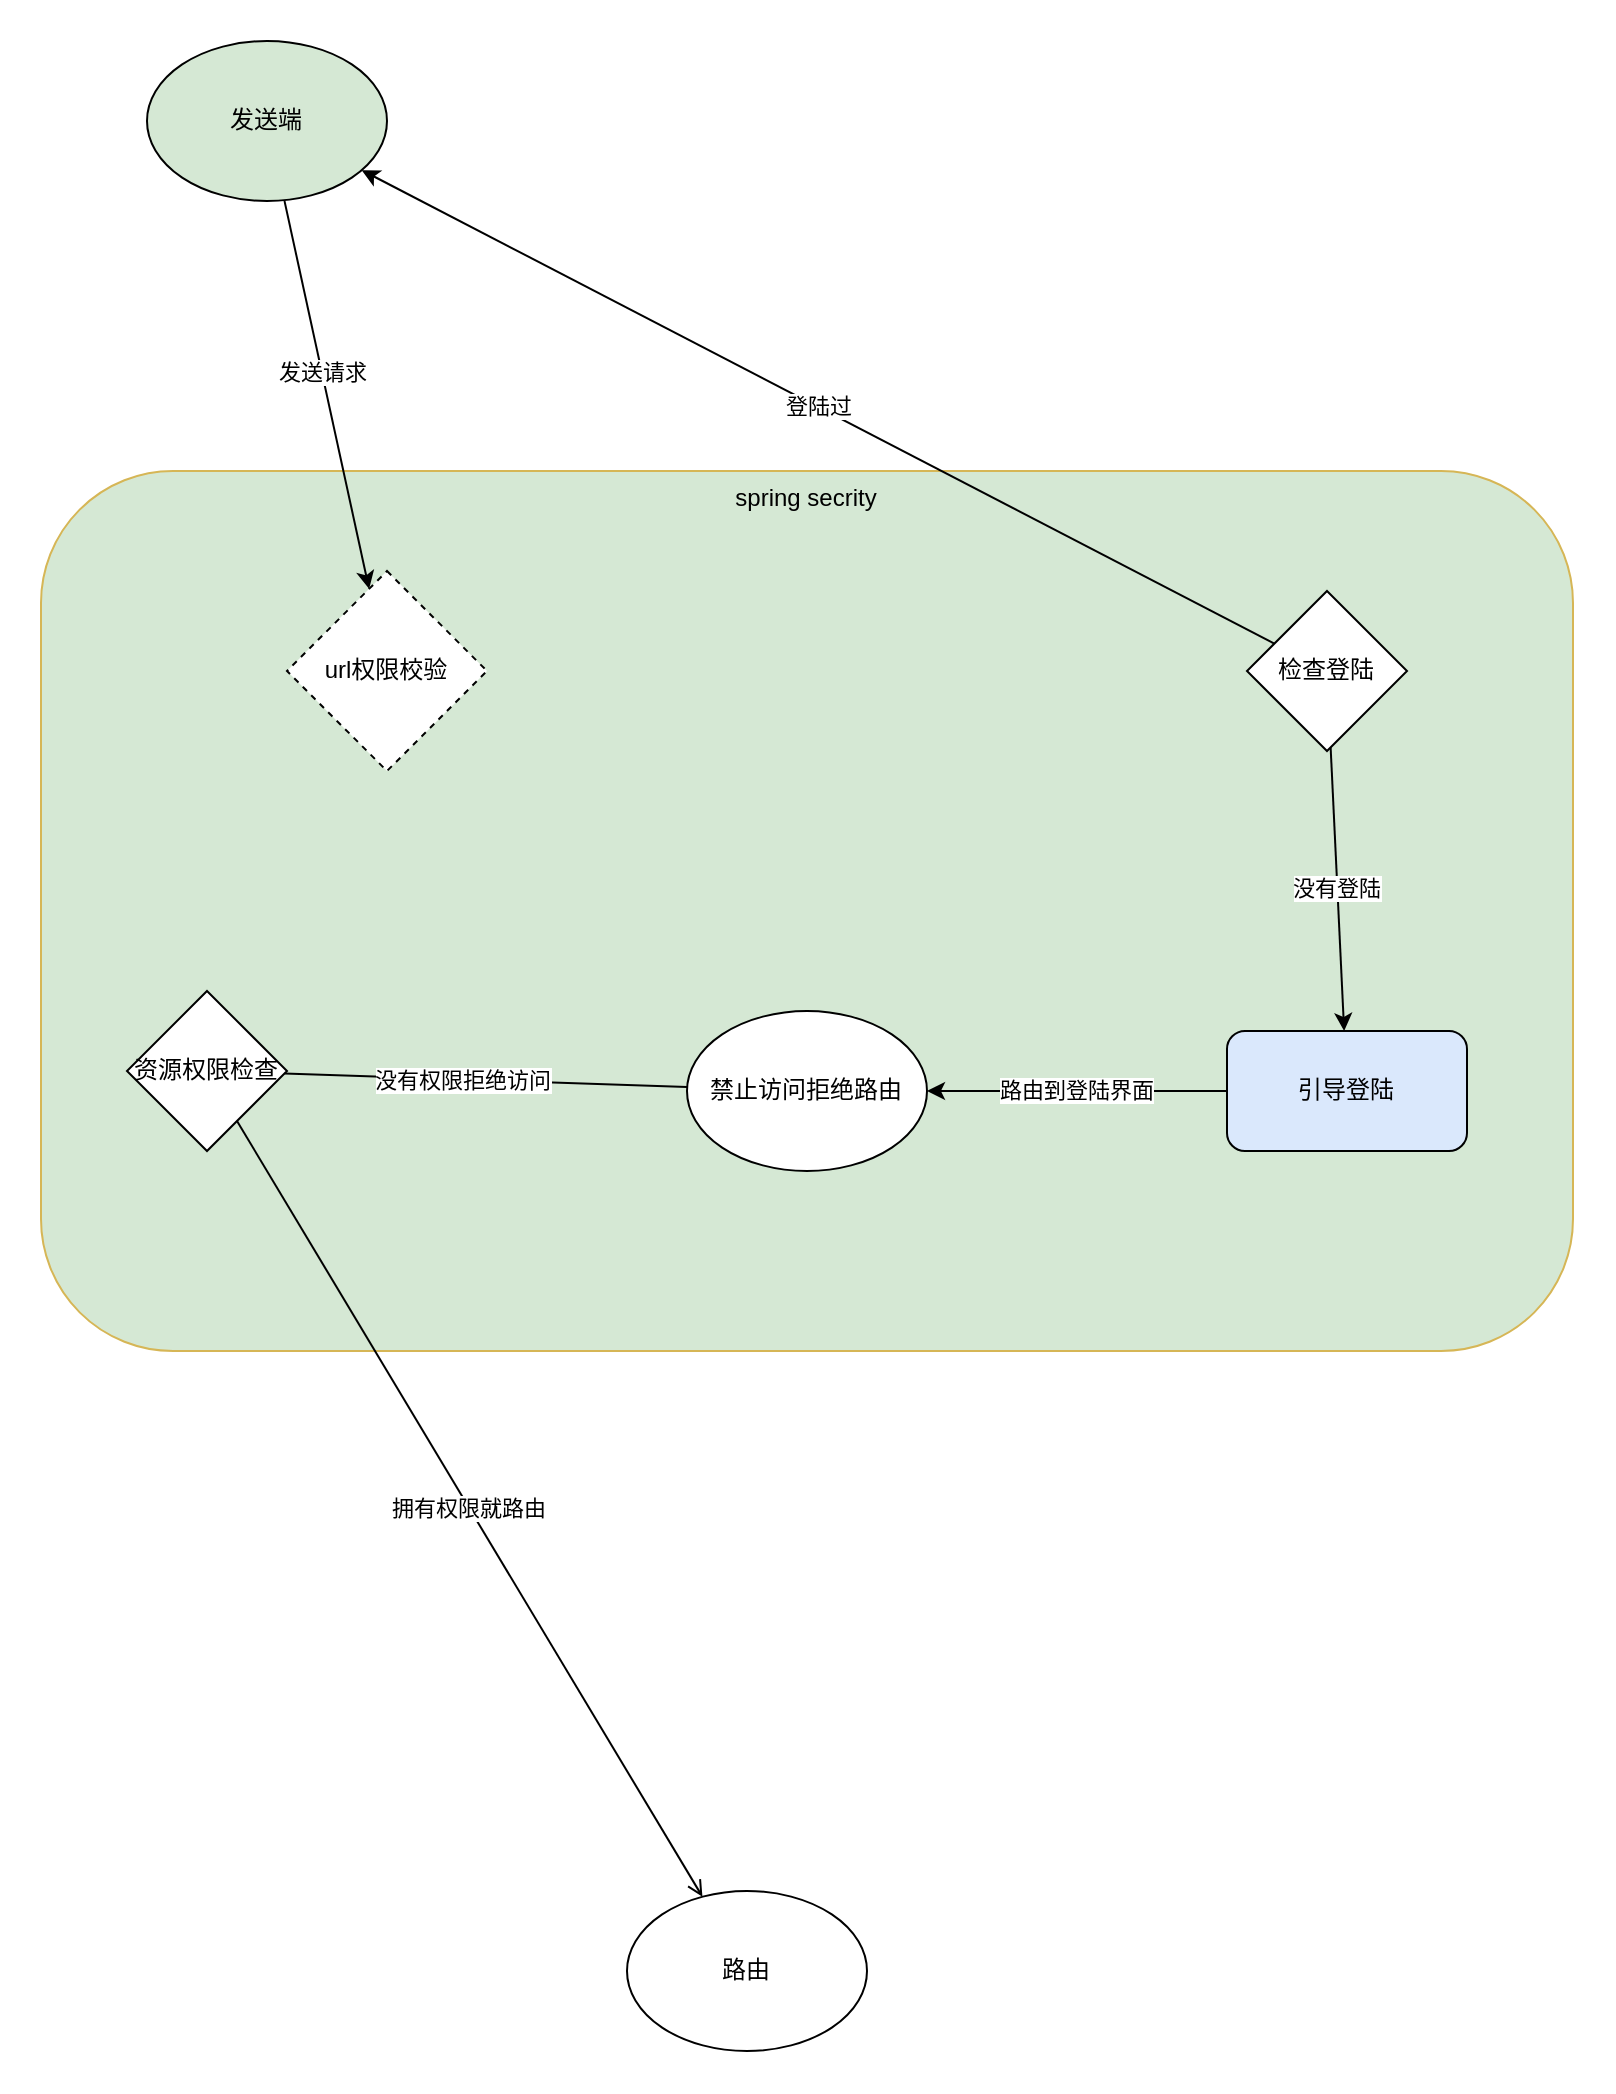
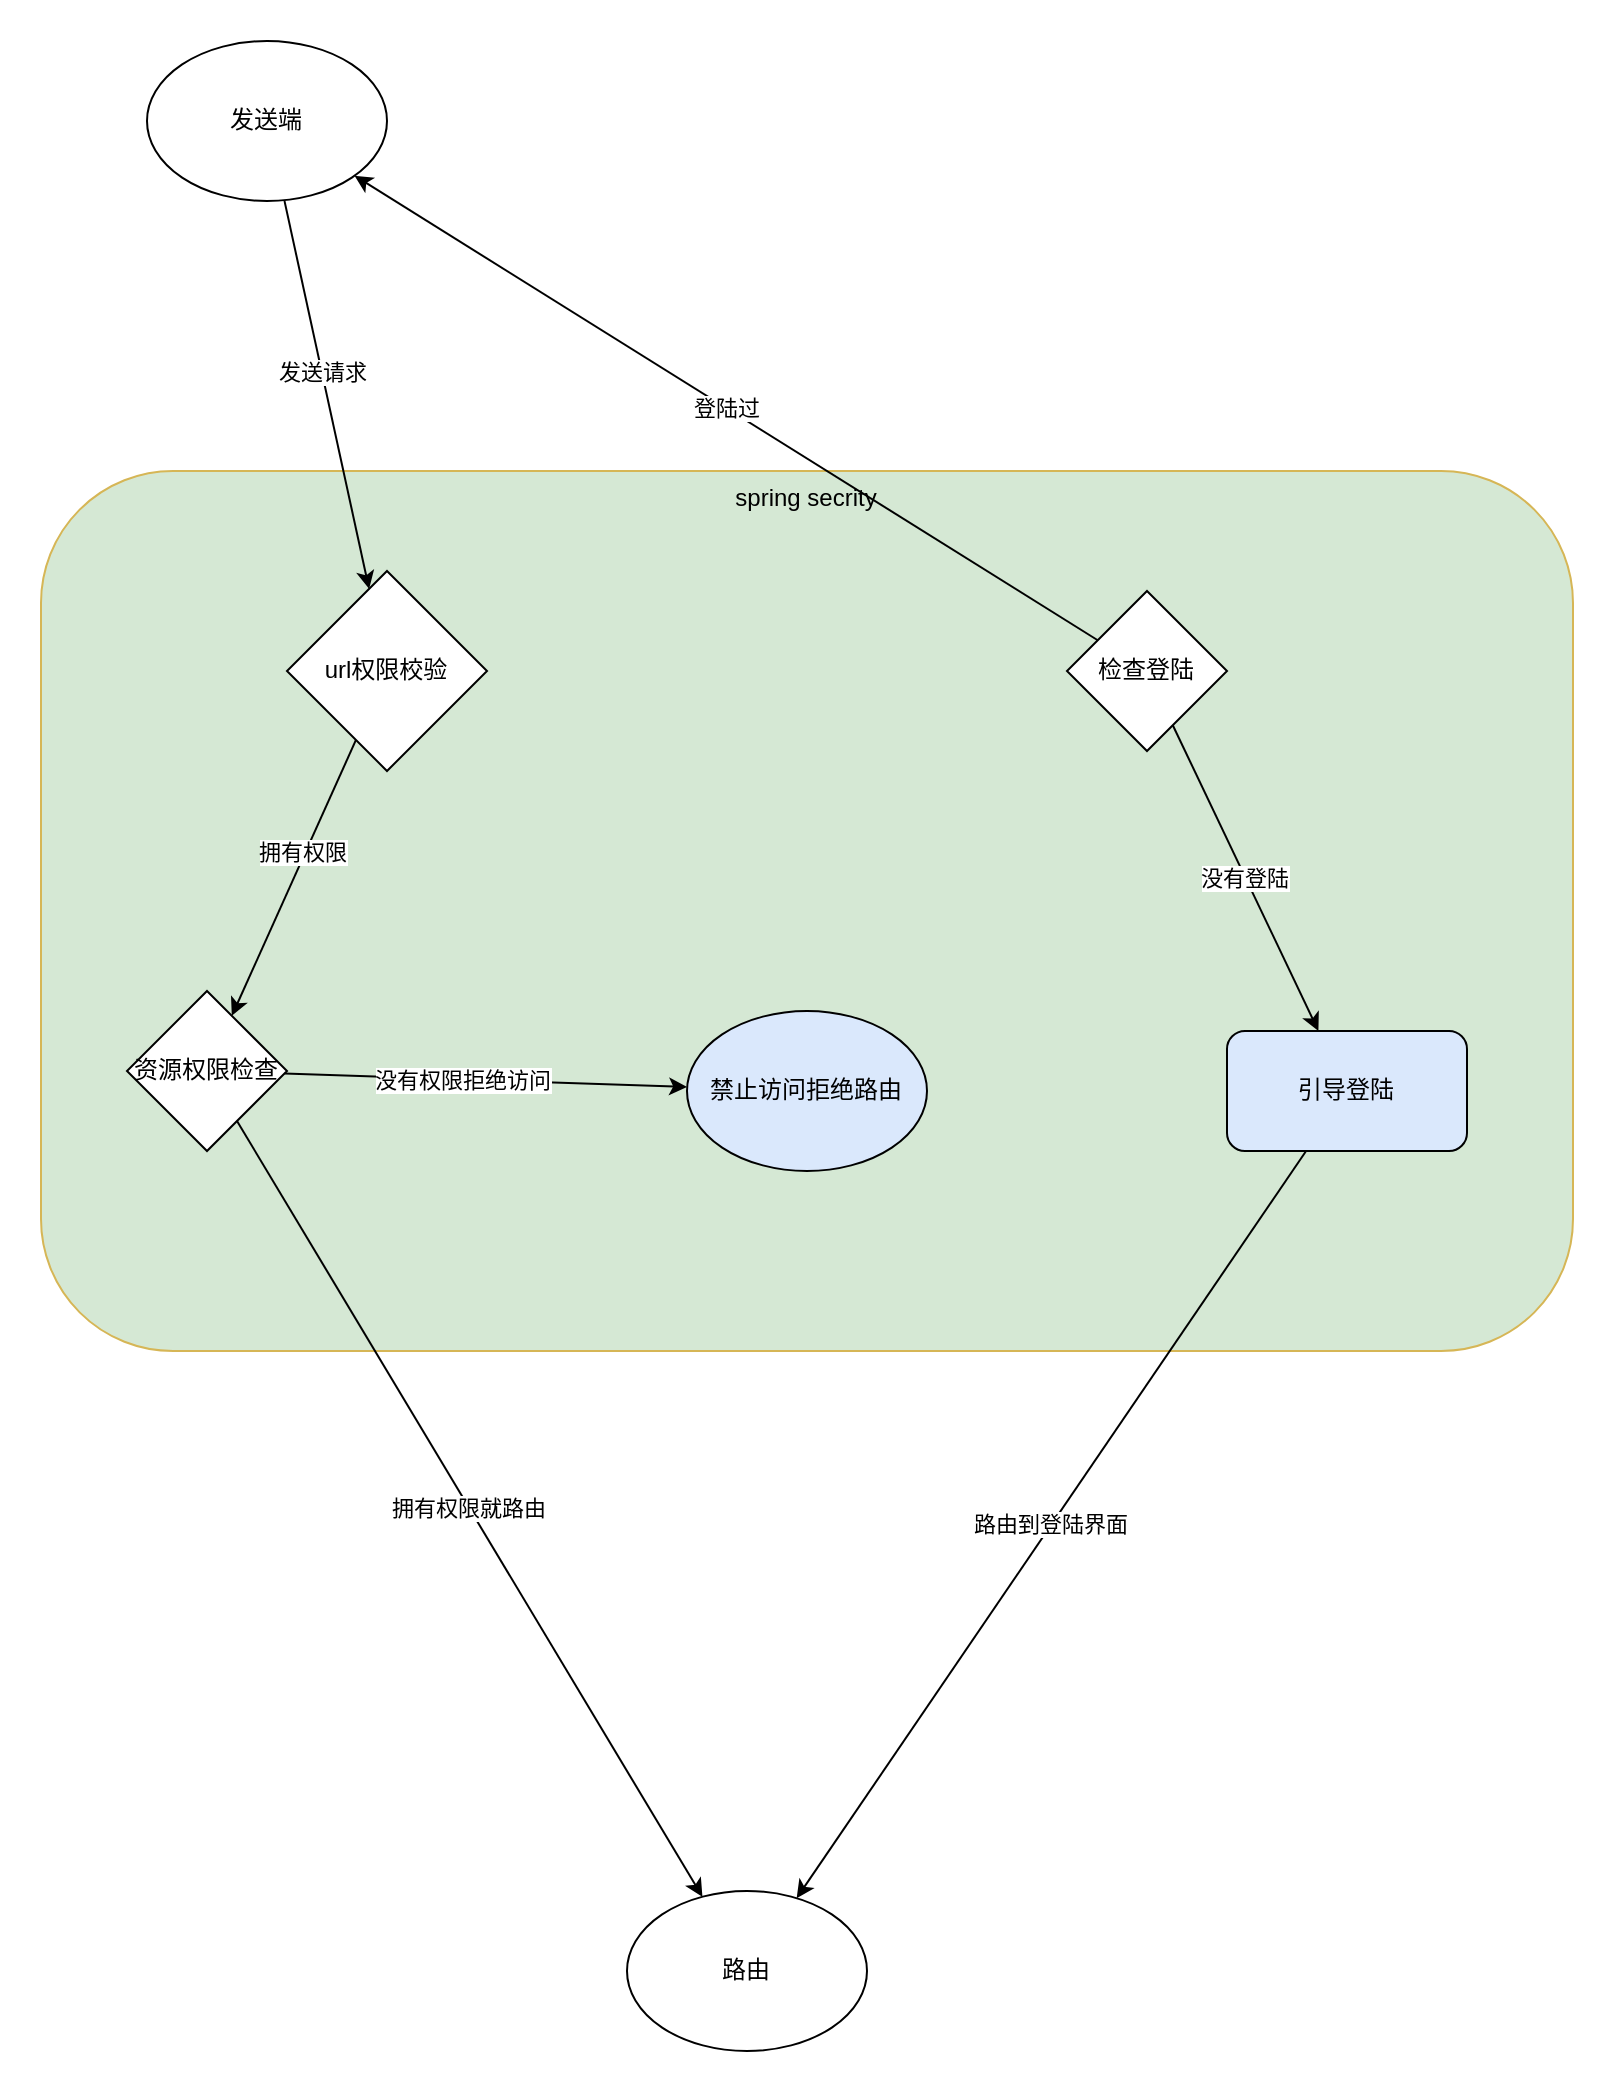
(267, 121) -> (267, 121)
(387, 671) -> (387, 671)
(1327, 671) -> (1147, 671)
none -> (297, 872)
(677, 1087) -> (672, 1087)
(807, 1091) -> (807, 1091)
(1084, 1091) -> (1055, 1519)
(697, 1887) -> (695, 1884)
